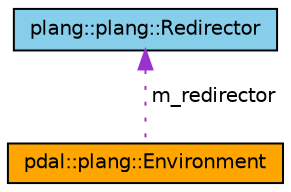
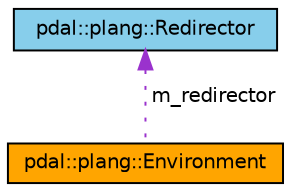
(145, 30) -> (145, 30)
